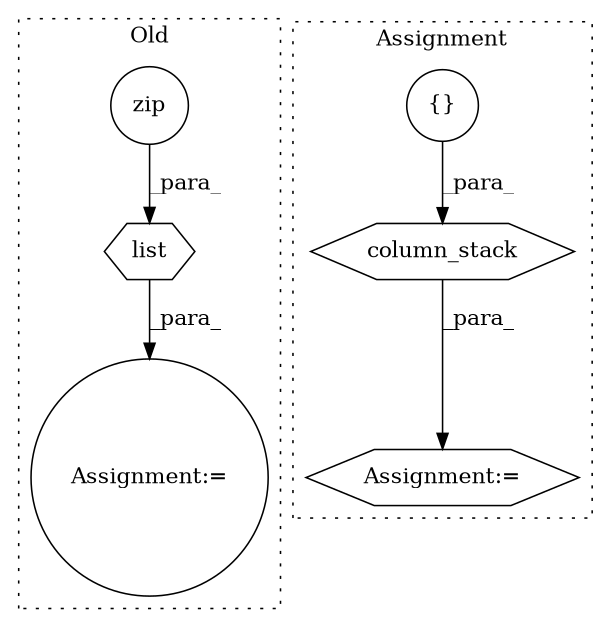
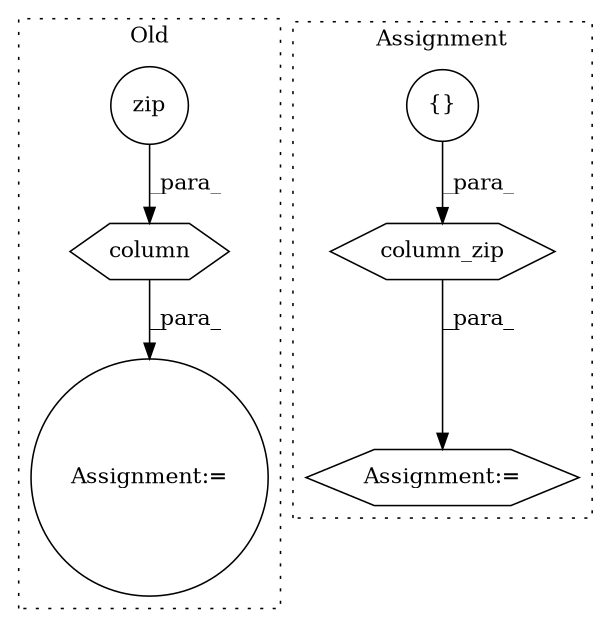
(150, 251) -> (150, 251)
(443, 251) -> (443, 251)
